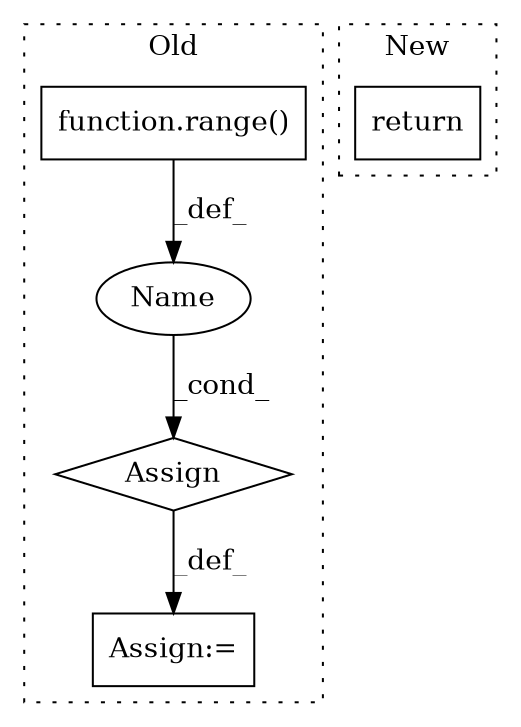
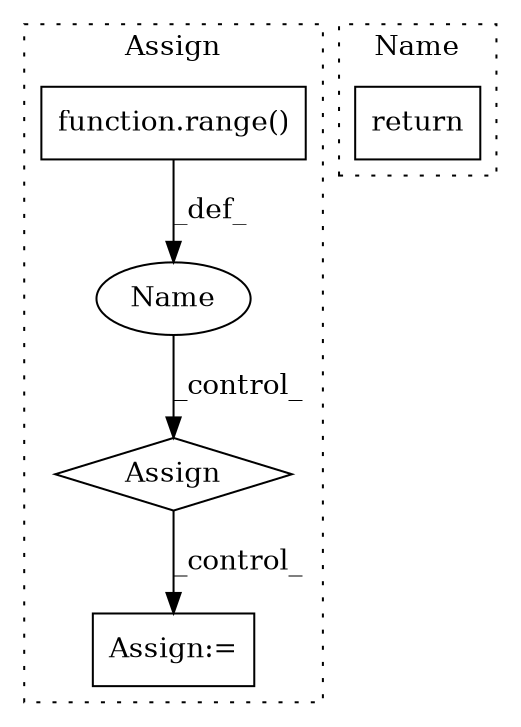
(174, 47) -> (174, 47)
(418, 47) -> (418, 47)
(222, 386) -> (238, 386)
(211, 562) -> (238, 562)
